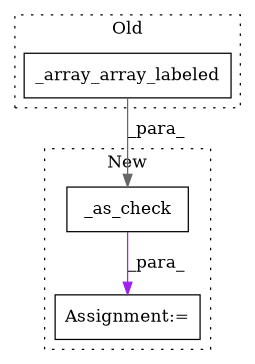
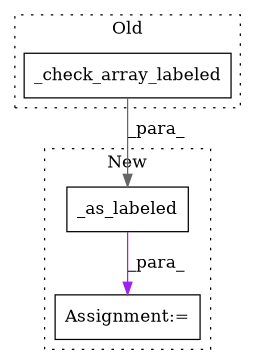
(128, 76) -> (128, 76)
(128, 209) -> (128, 209)
